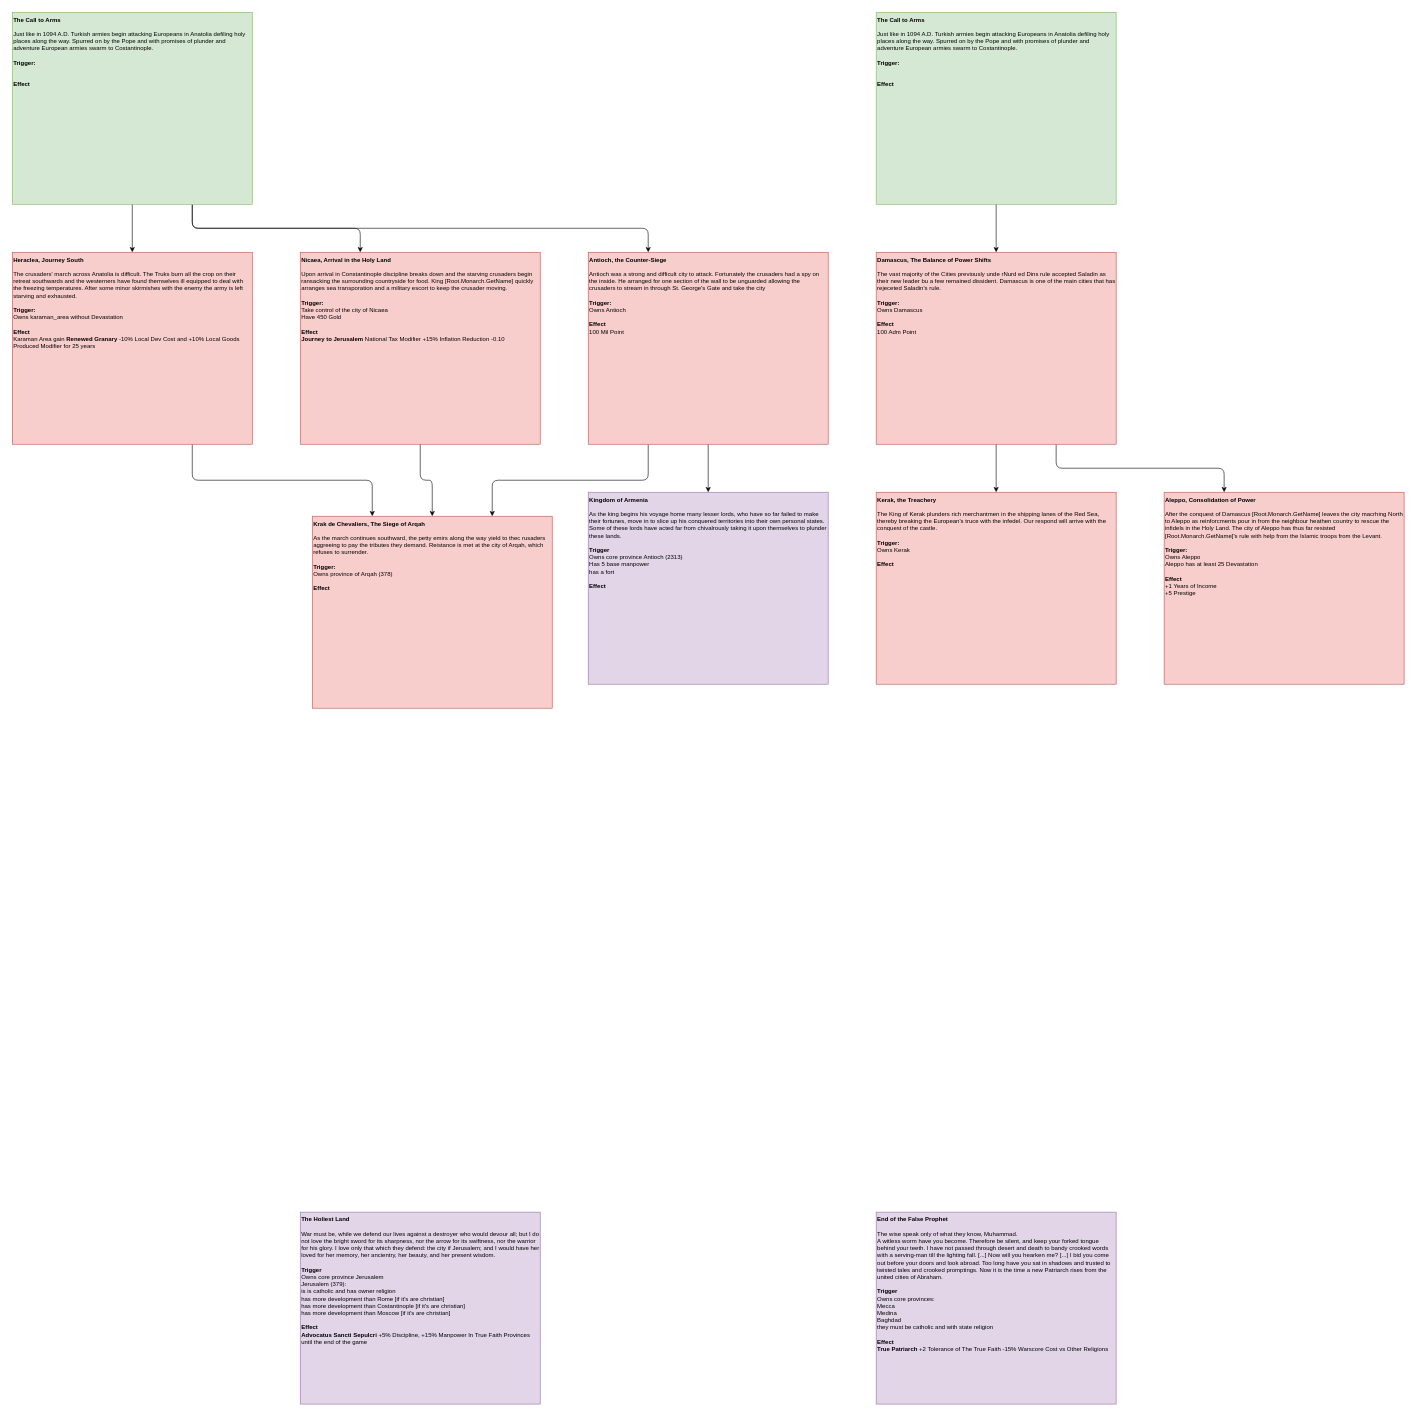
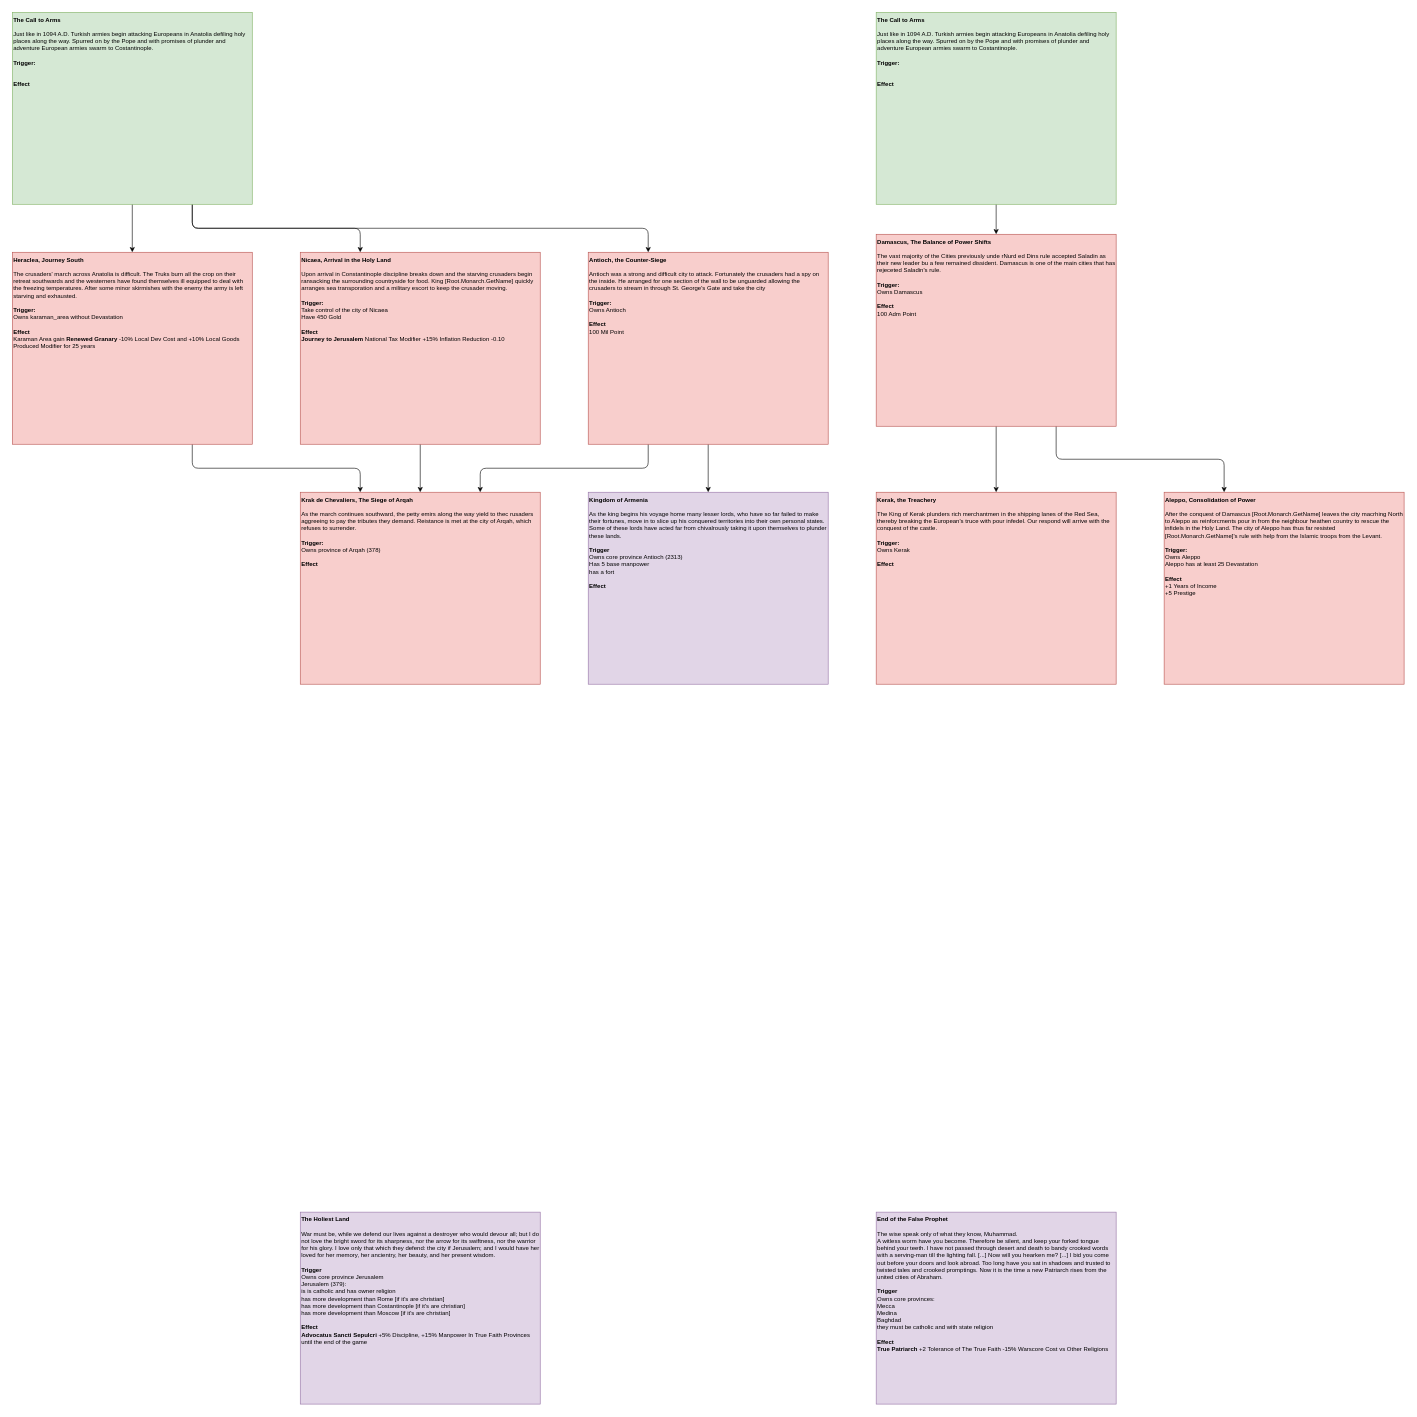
(996, 348) -> (996, 330)
(997, 522) -> (997, 522)
(432, 612) -> (420, 588)
